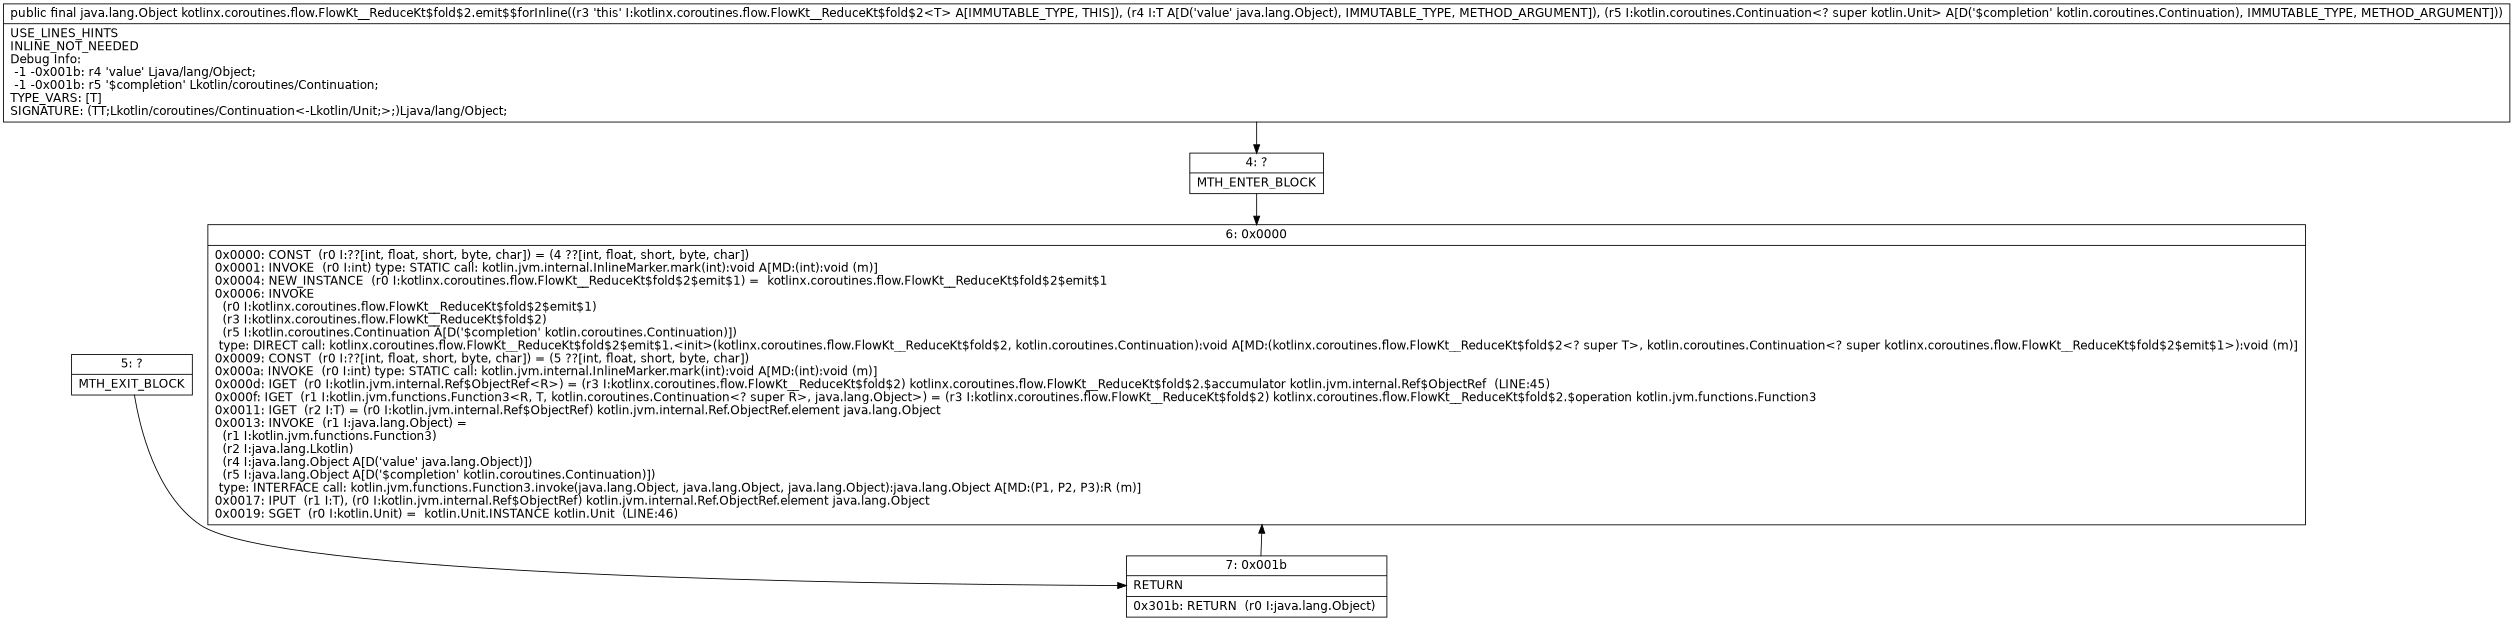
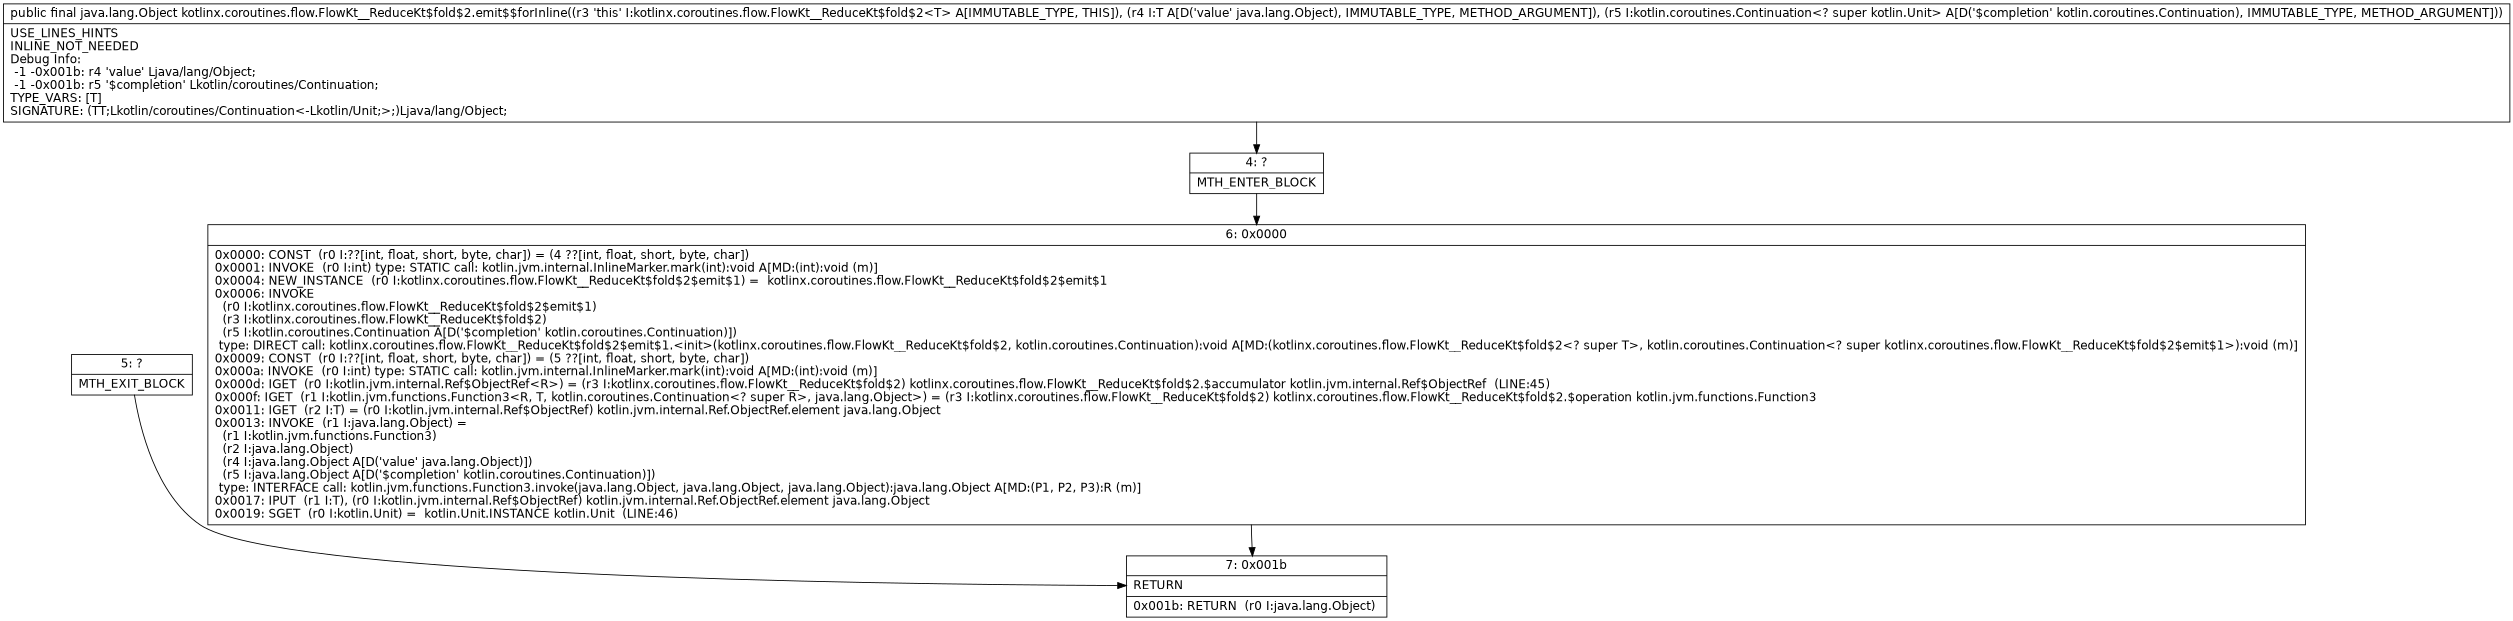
(284, 449) -> (284, 449)
(1261, 545) -> (1252, 536)
(1257, 606) -> (1257, 606)
